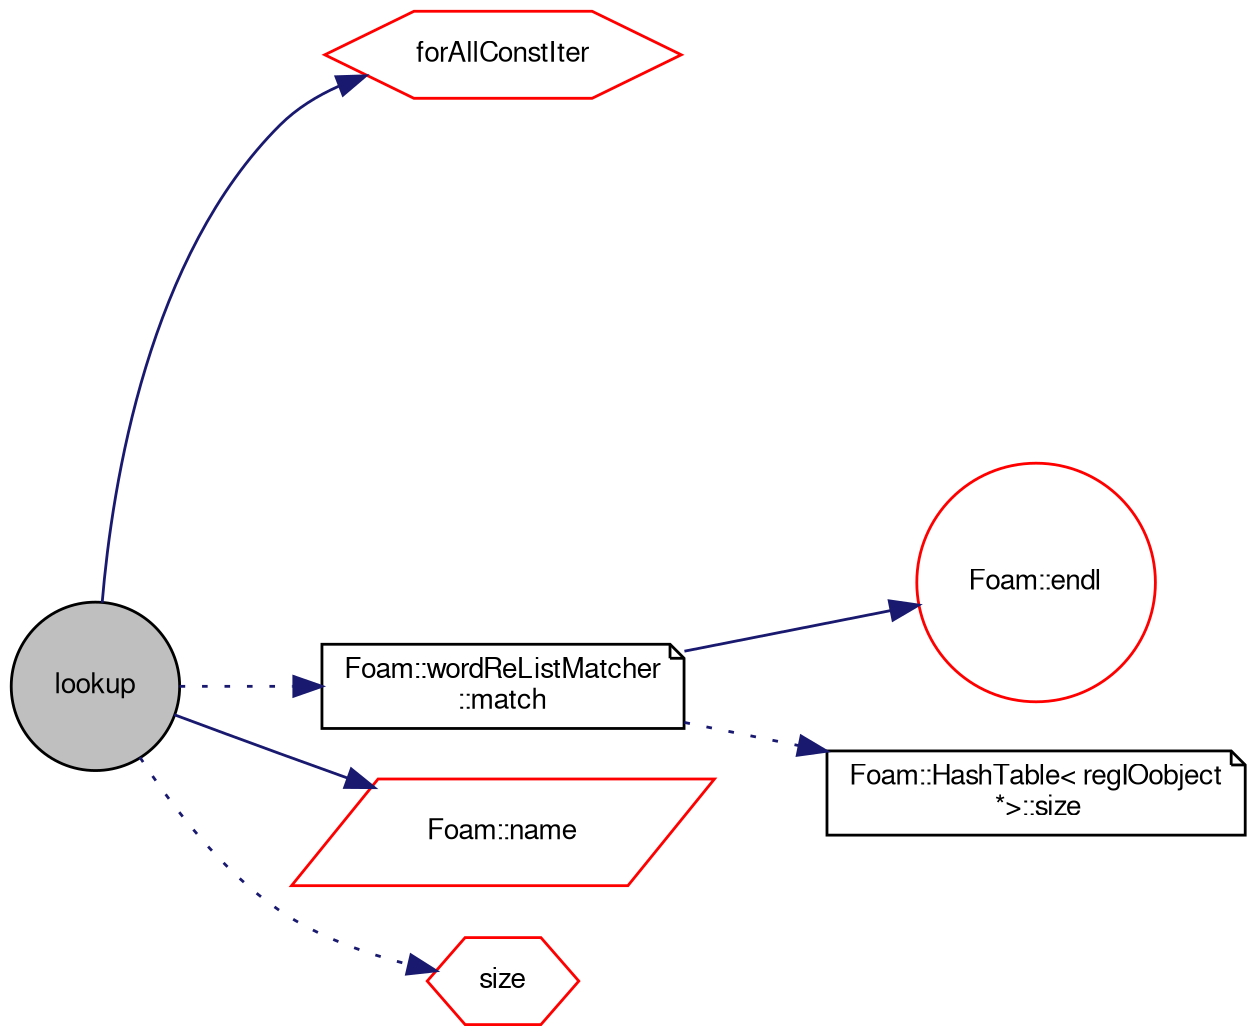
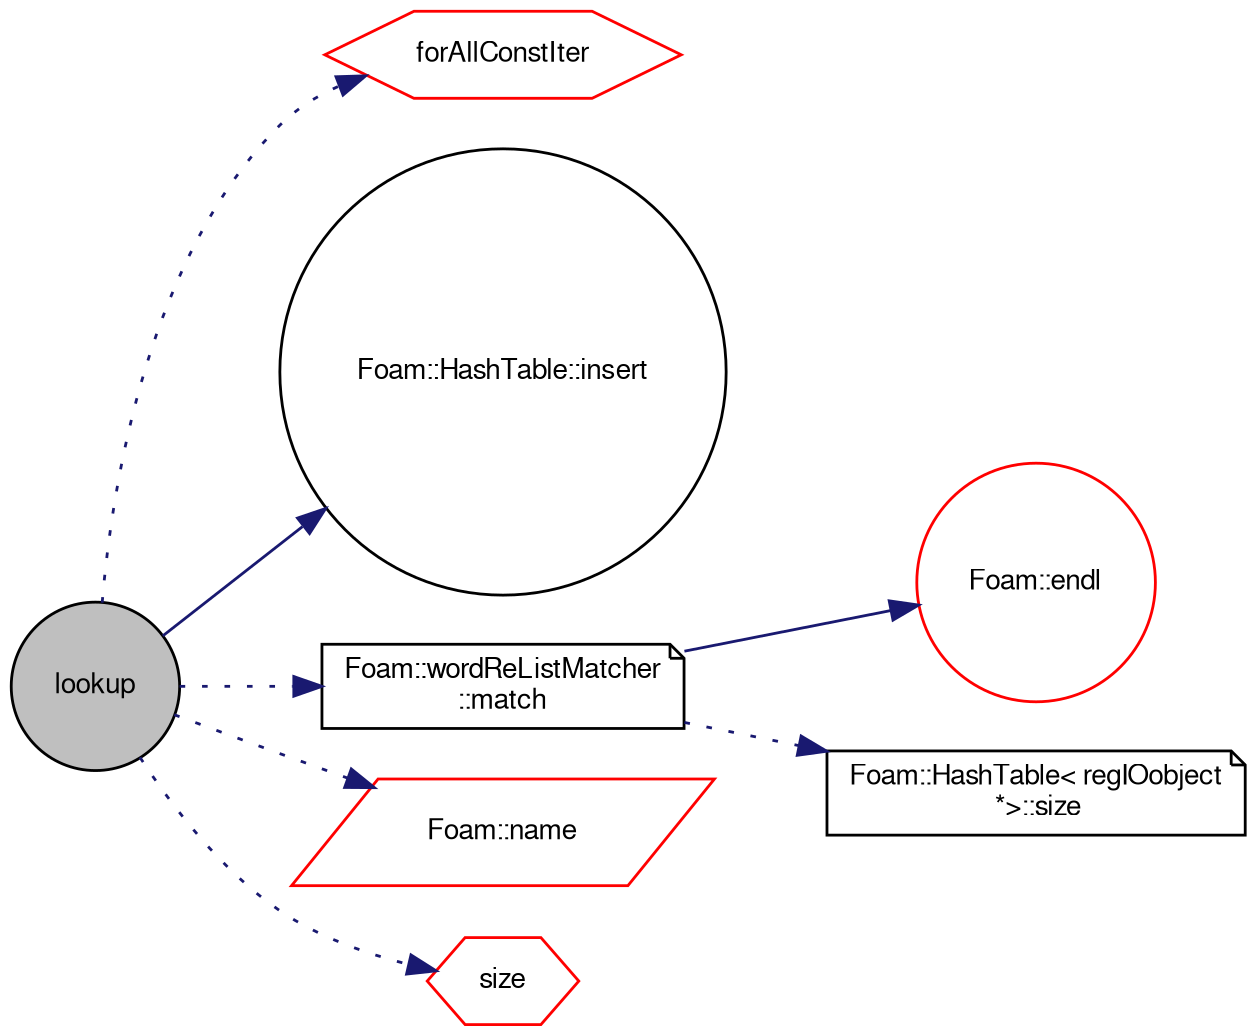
(164, 315) -> (164, 315)
none -> (503, 372)
(261, 747) -> (261, 747)
